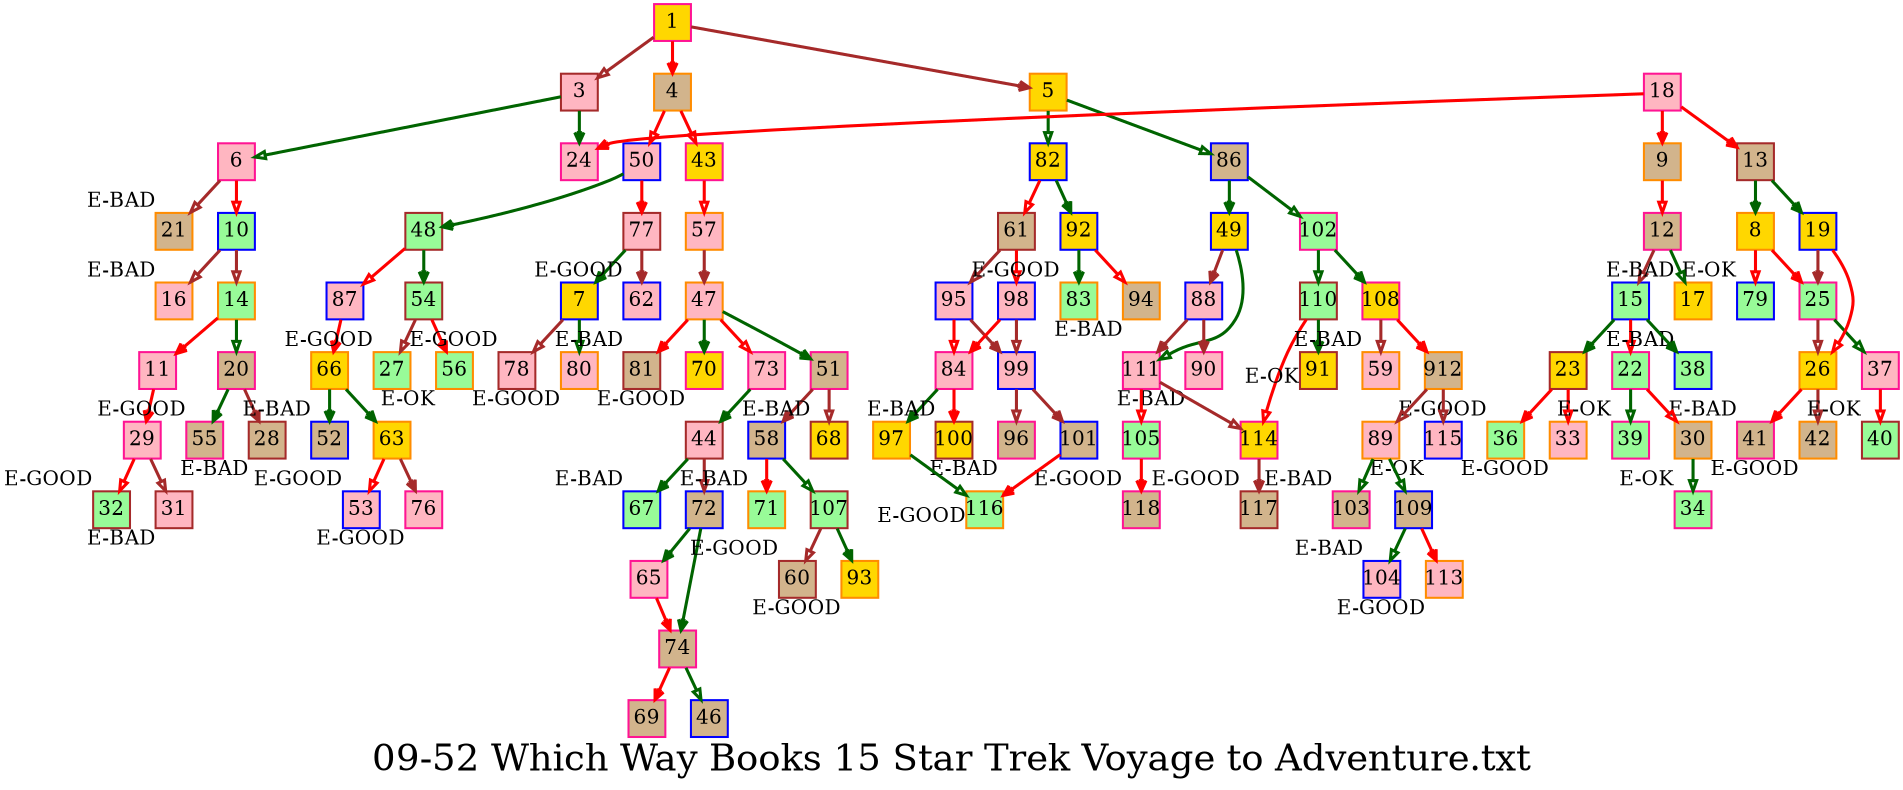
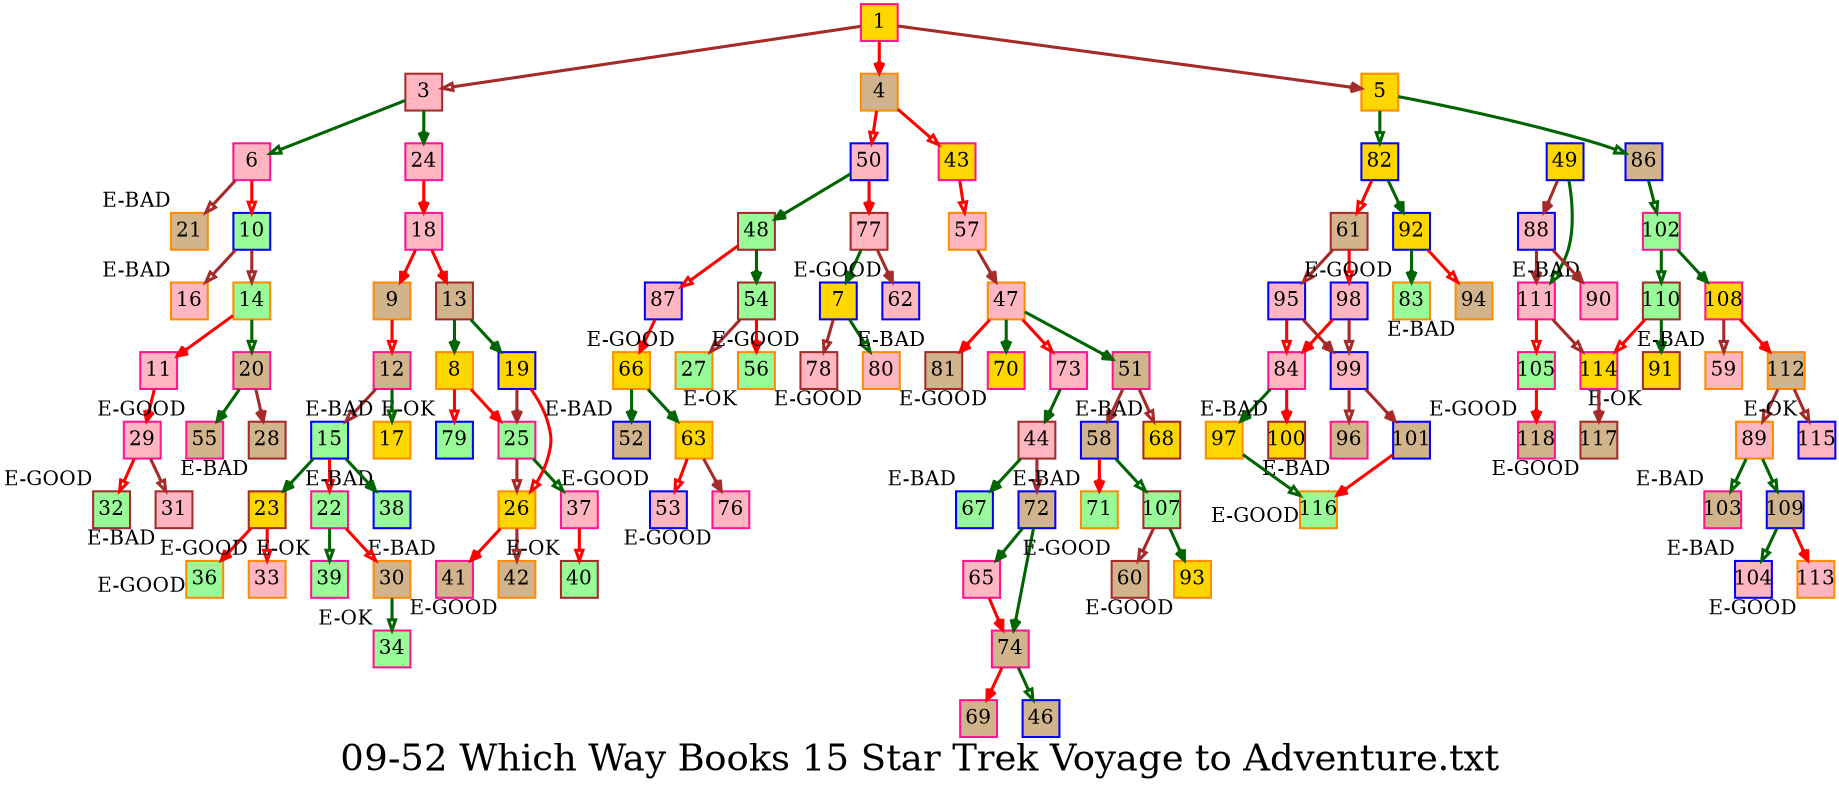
(1125, 113) -> (424, 191)
(1229, 191) -> none
(1443, 371) -> (1786, 371)
